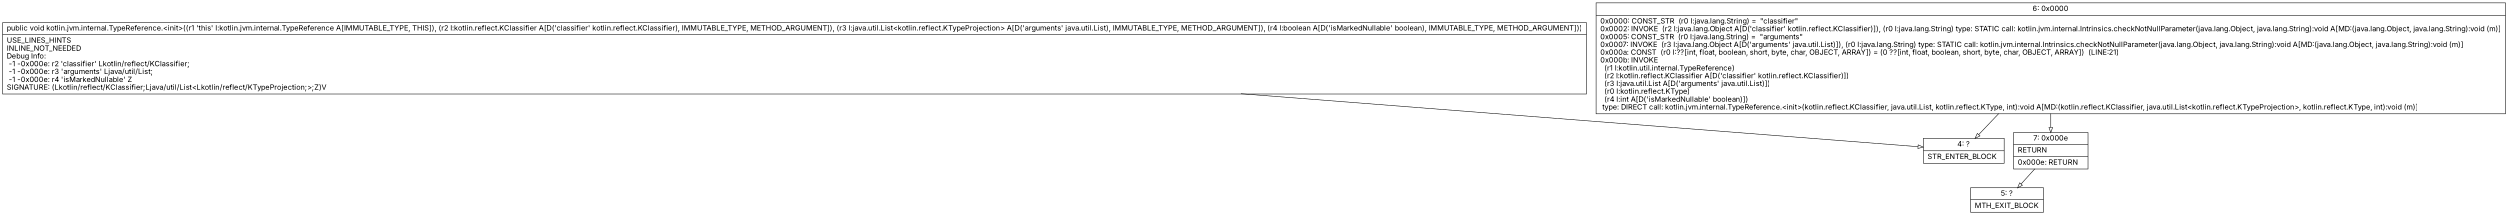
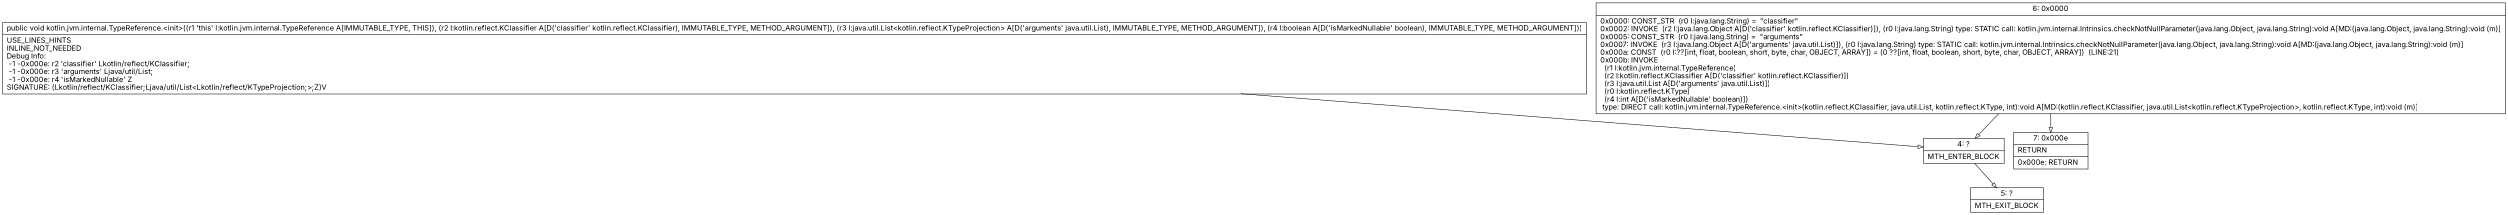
(1668, 68) -> (1668, 68)
(1962, 157) -> (1964, 157)
(2028, 176) -> (1984, 174)
